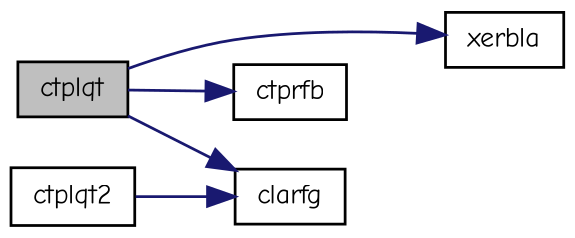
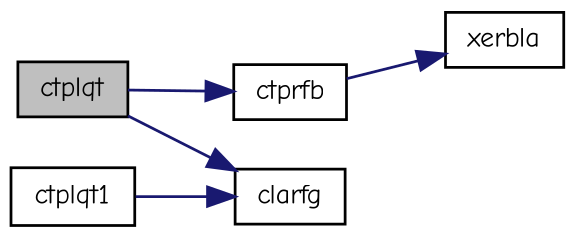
(271, 36) -> (382, 70)
(73, 197) -> (73, 197)
